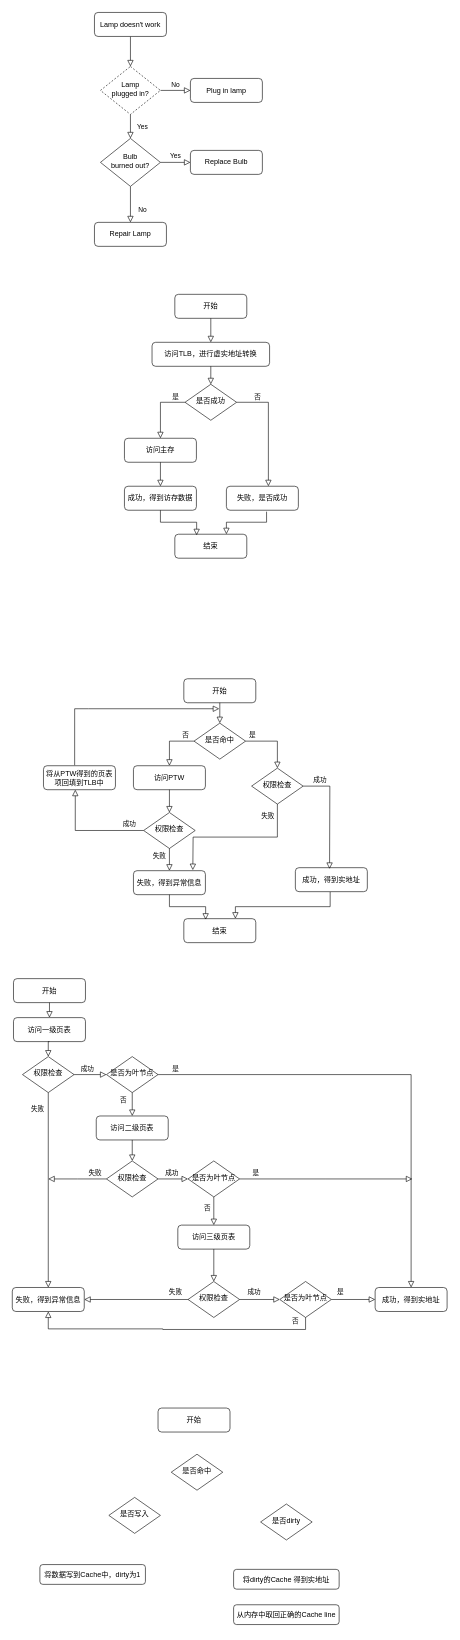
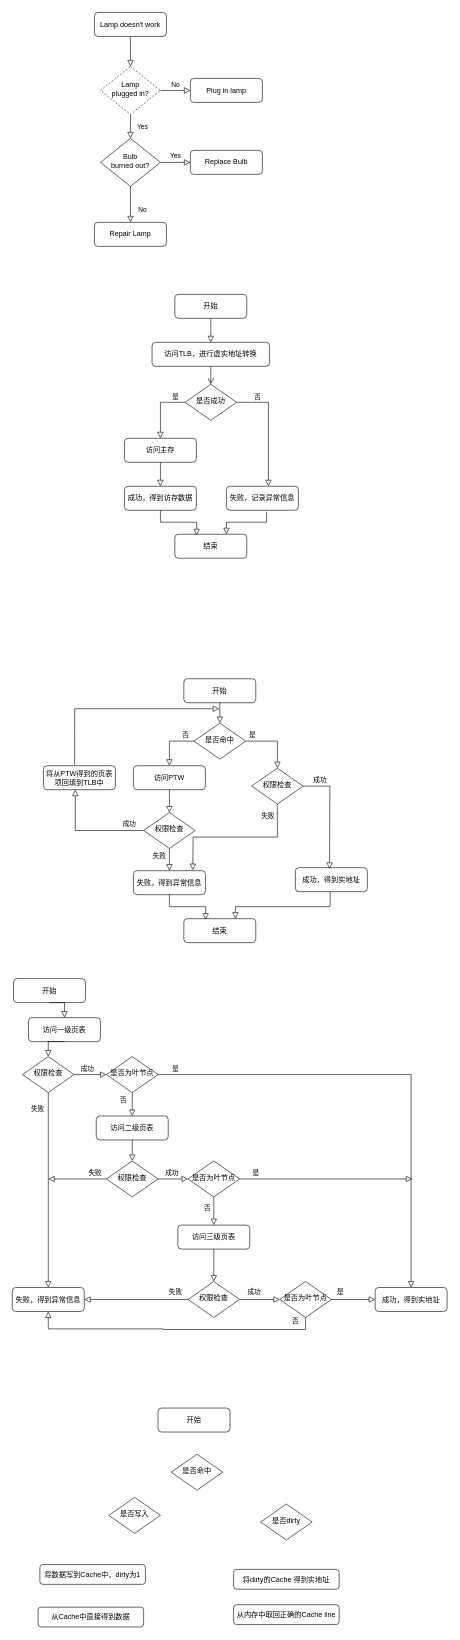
(211, 377) -> (211, 379)
(263, 498) -> (263, 498)
(50, 1030) -> (65, 1030)
none -> (91, 1618)
